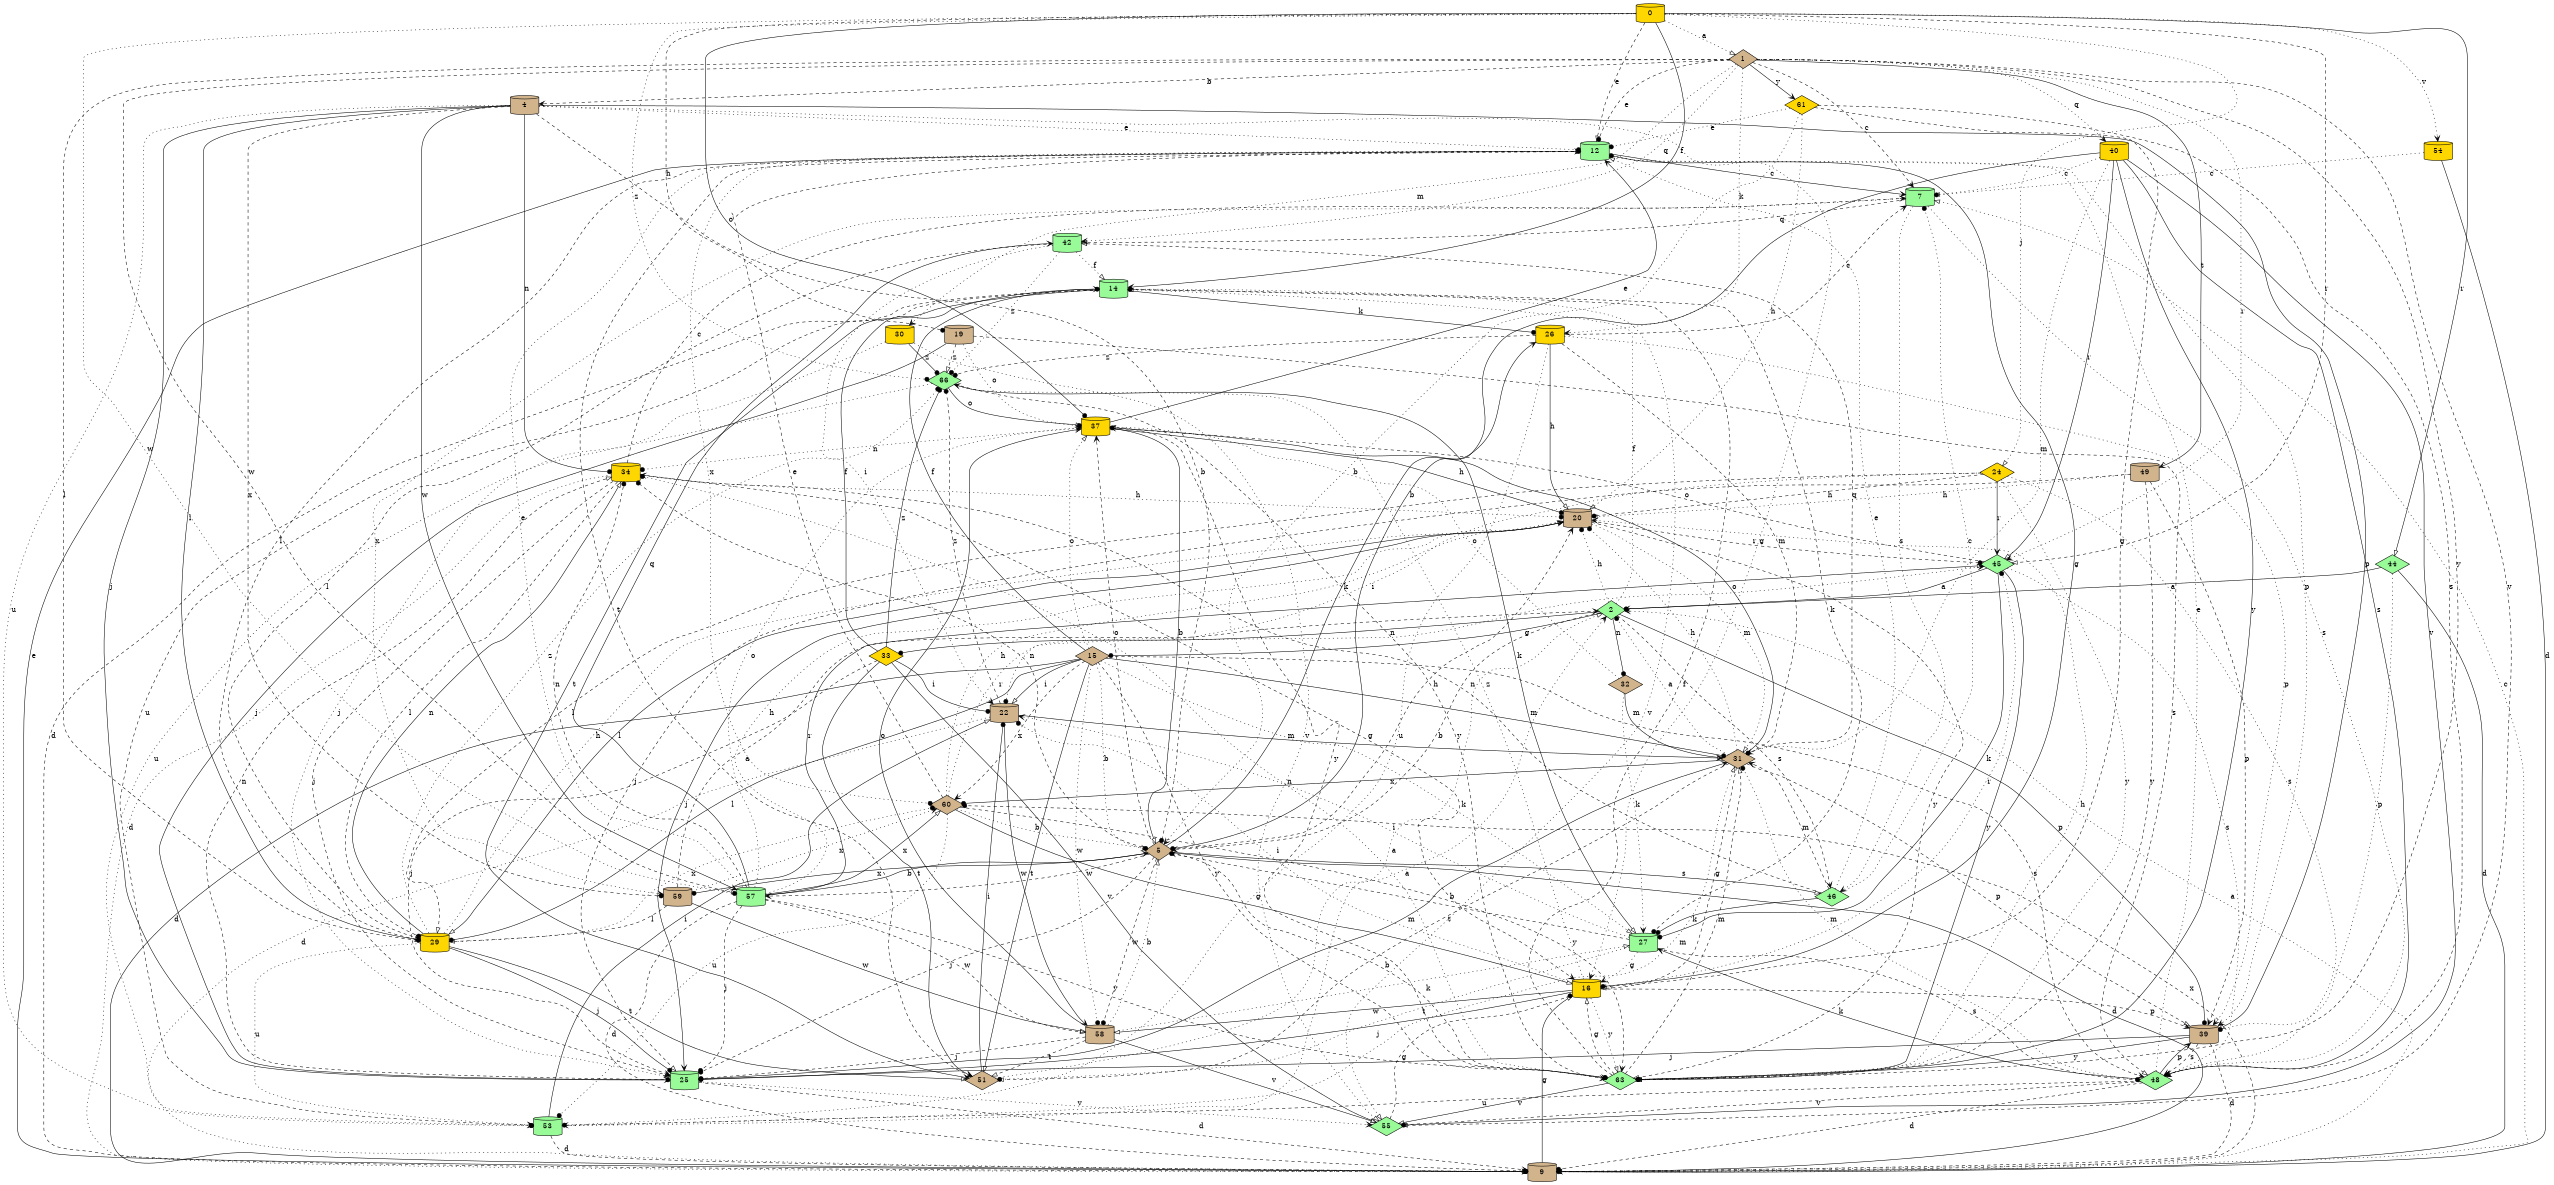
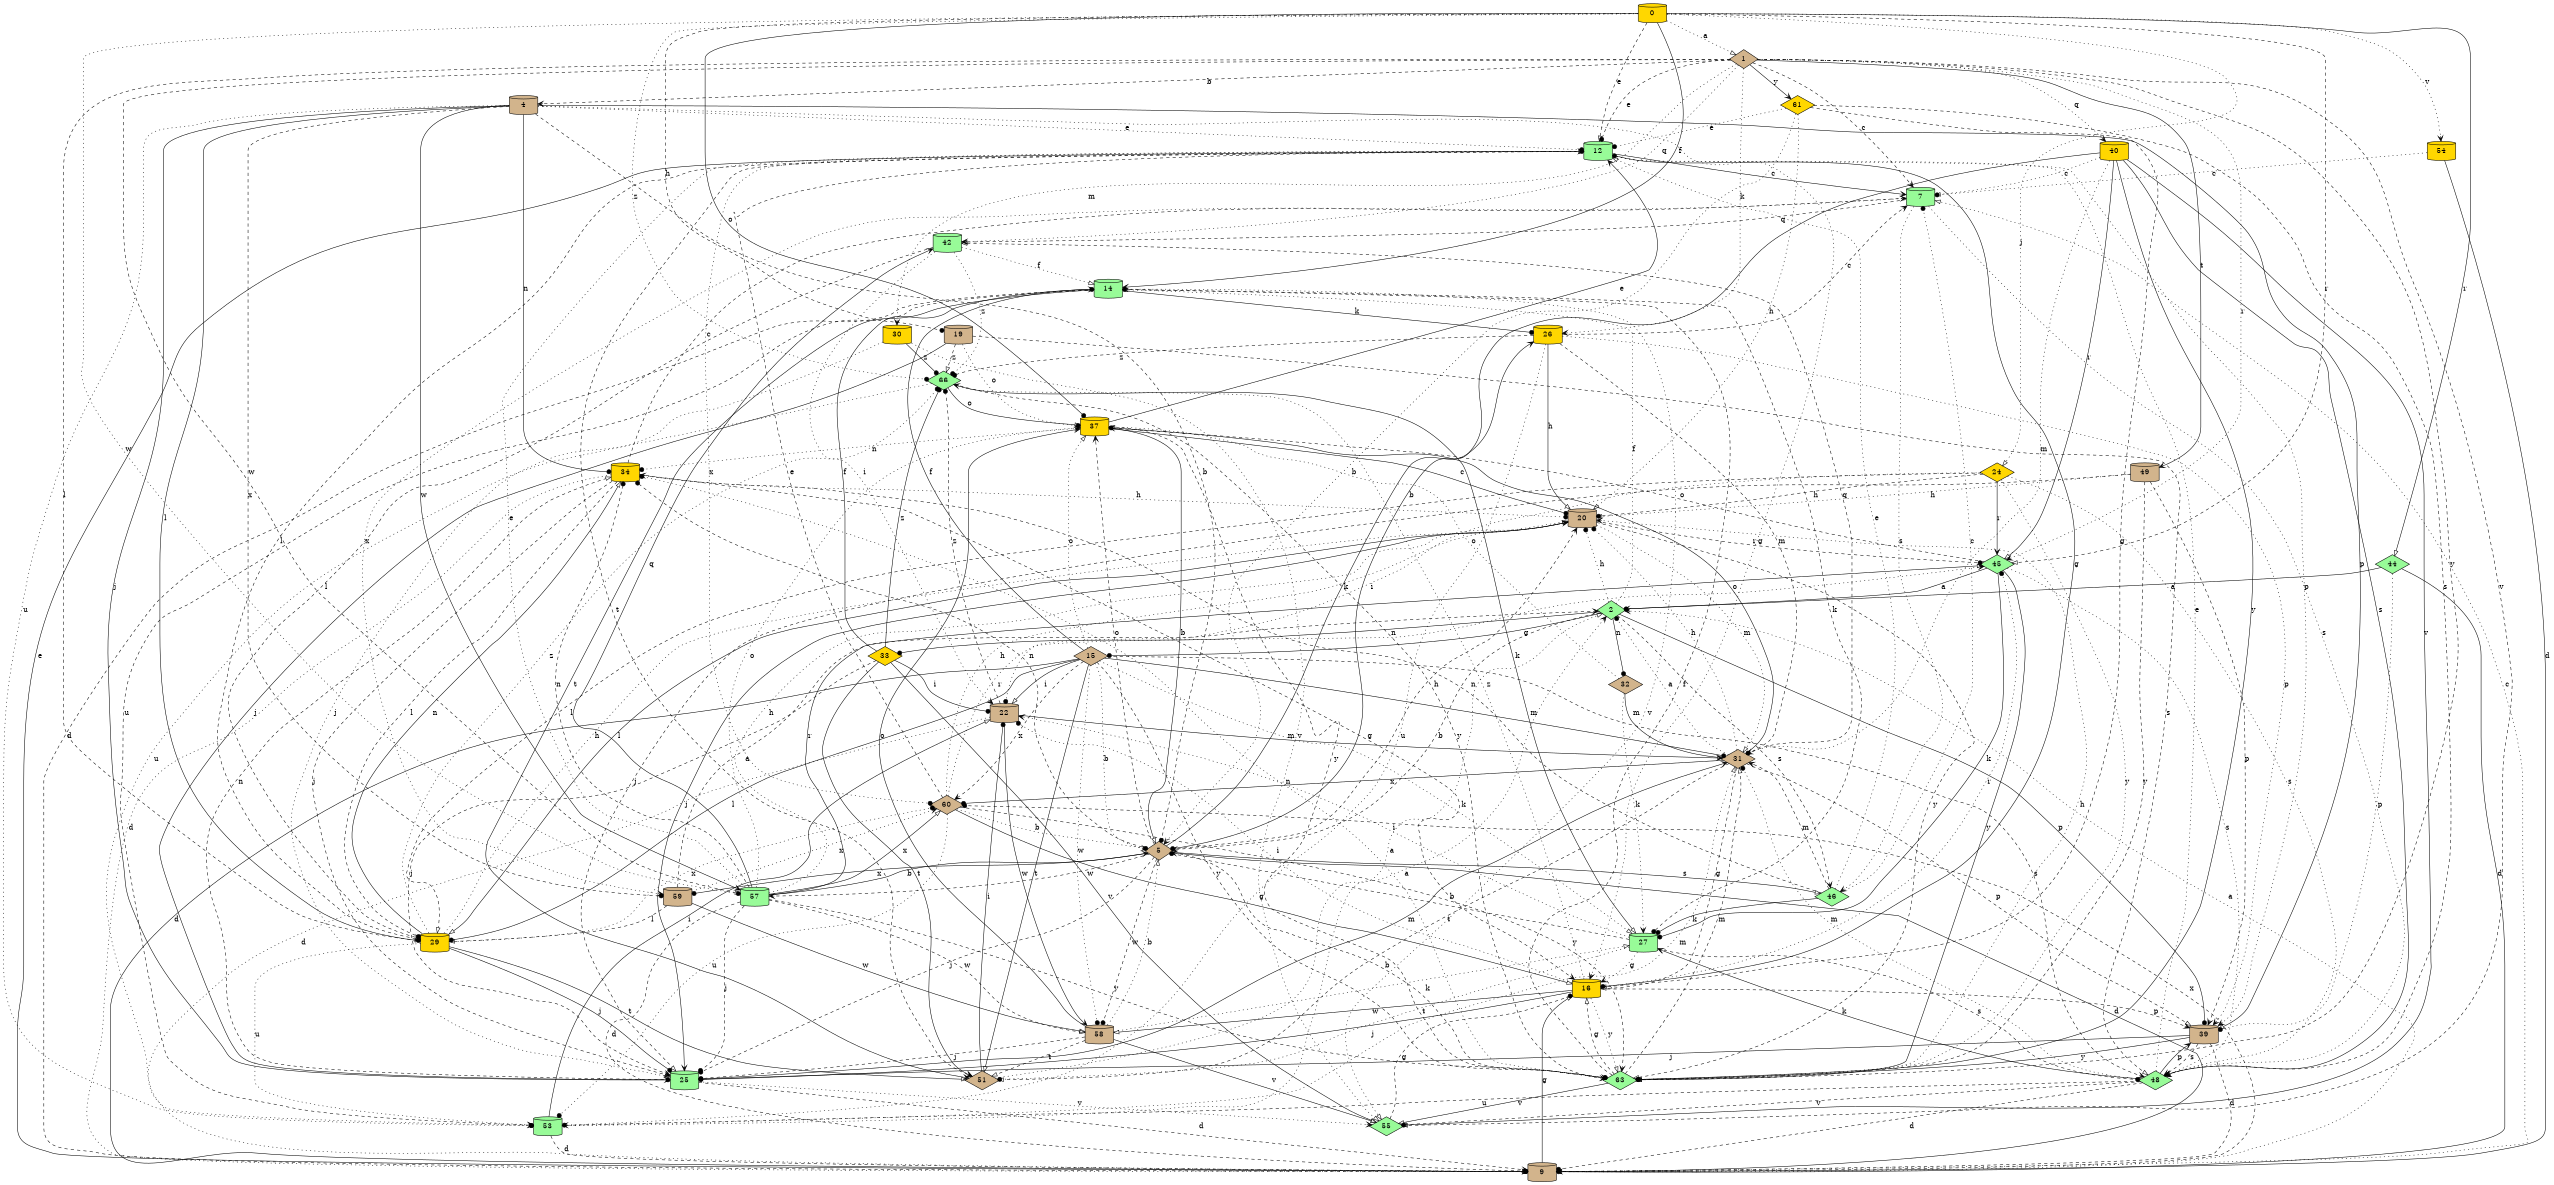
(1462, 472) -> (1462, 472)
